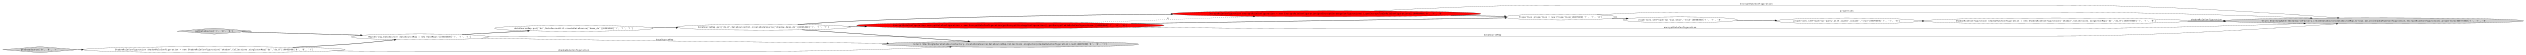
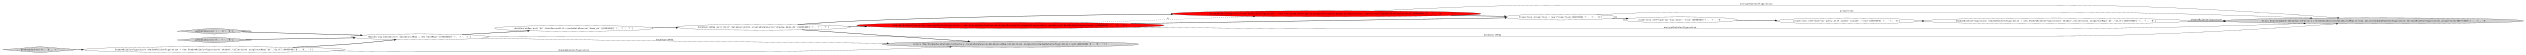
none -> (214, 40)
